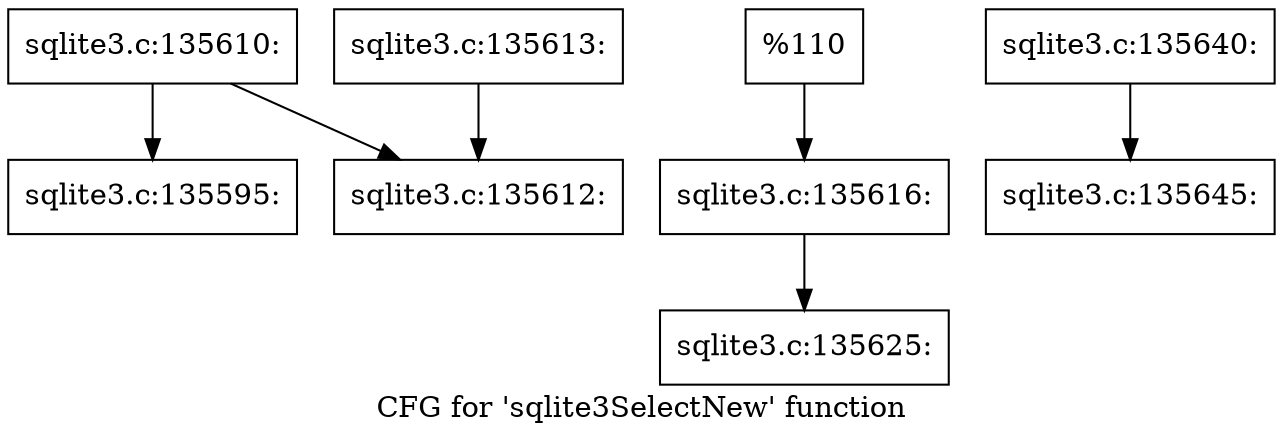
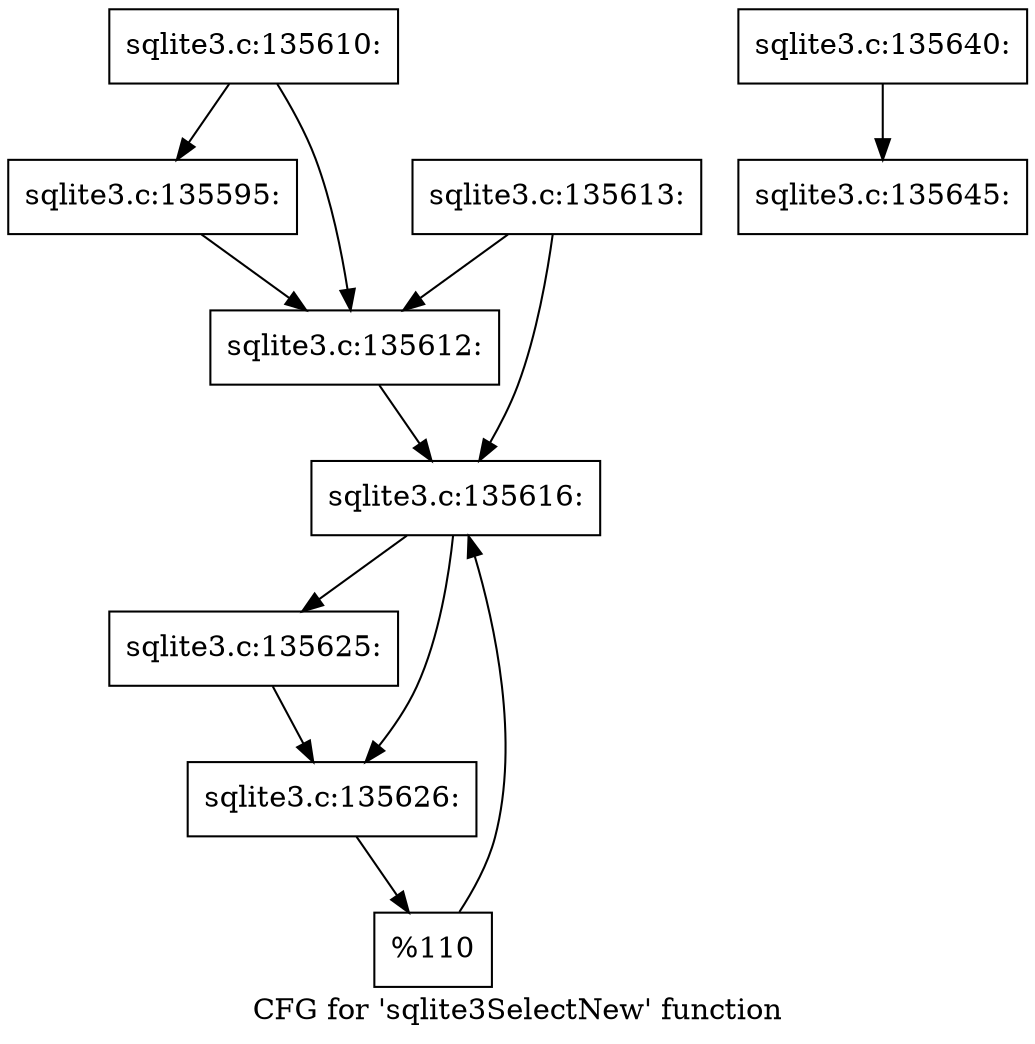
none -> (245, 266)
none -> (532, 342)
none -> (399, 414)
none -> (332, 799)
